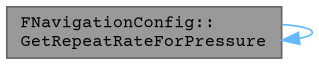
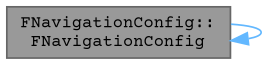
(144, 32) -> (119, 32)
